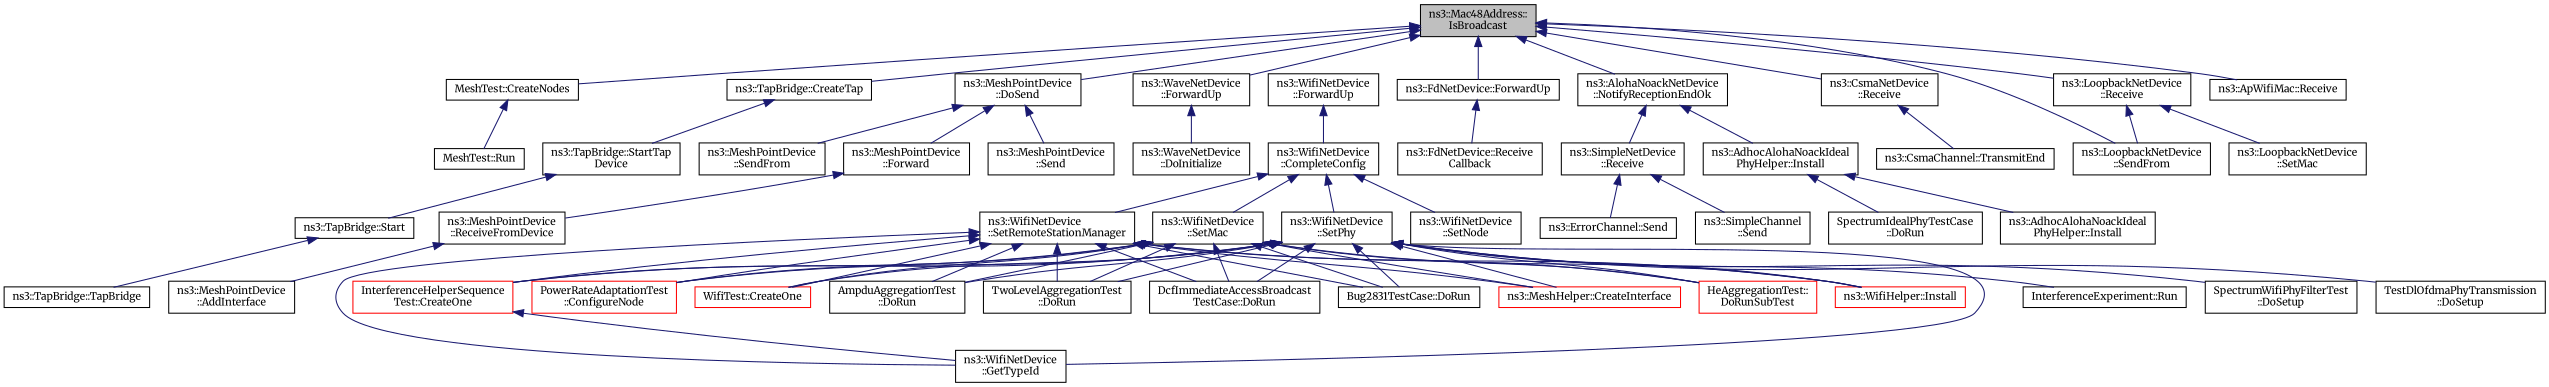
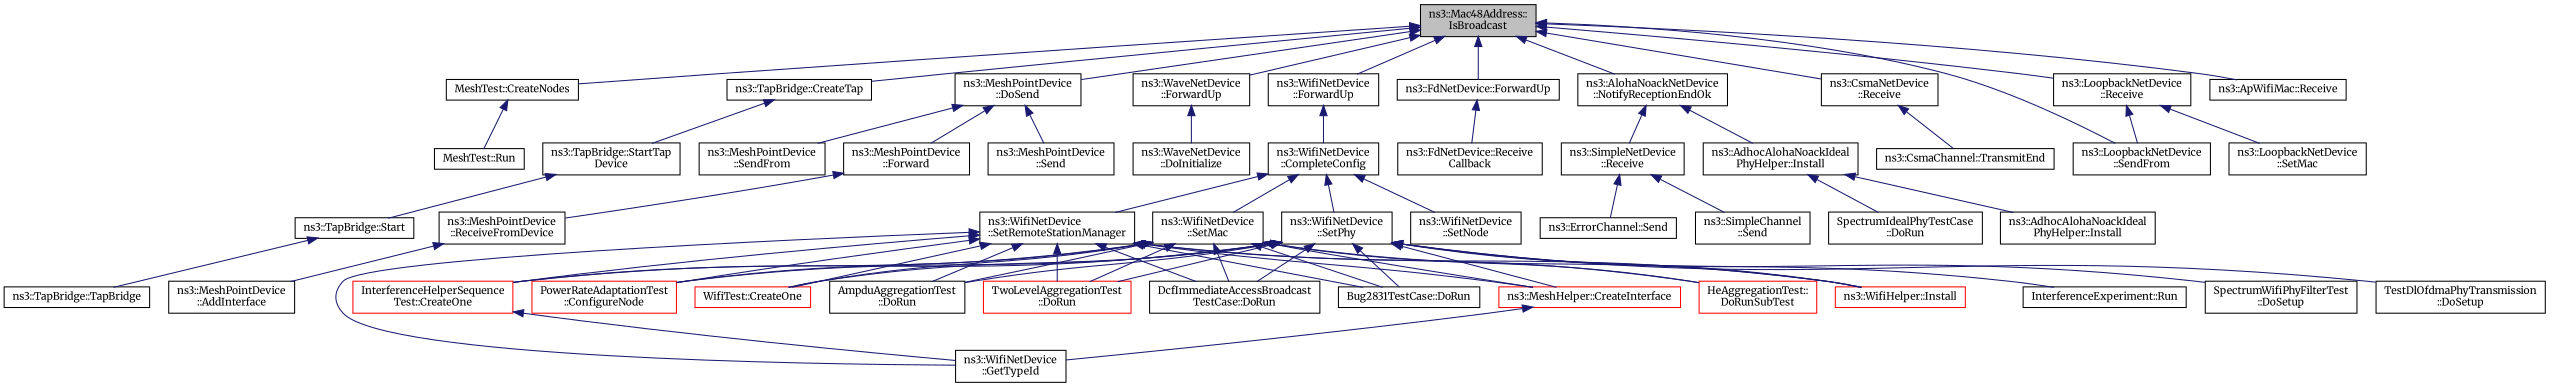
none -> (1396, 57)
(1551, 263) -> none
(1057, 297) -> (1057, 297)
(1827, 336) -> (1294, 336)
